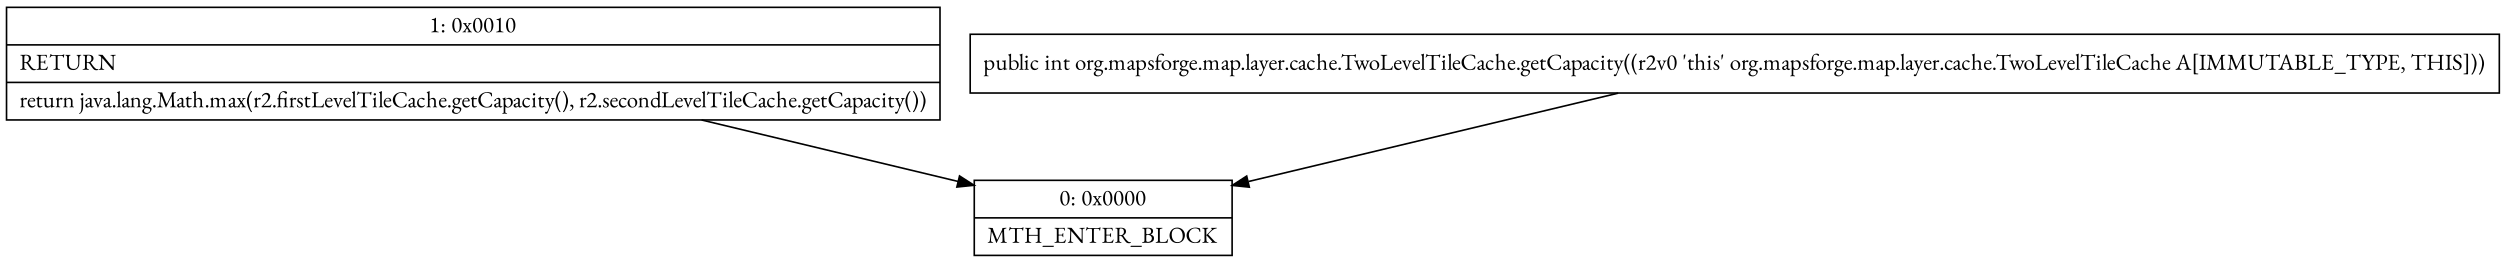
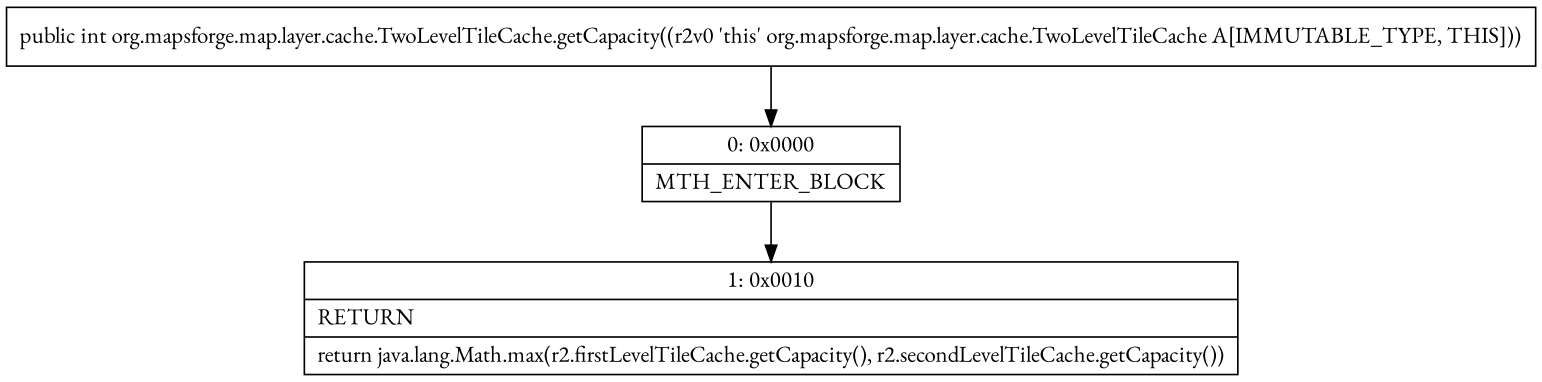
(830, 151) -> (771, 224)
